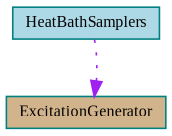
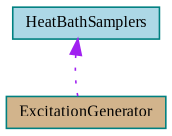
(97, 60) -> (76, 76)
